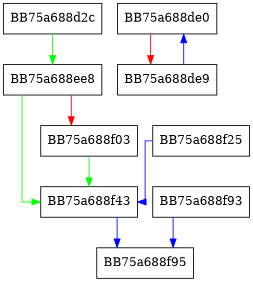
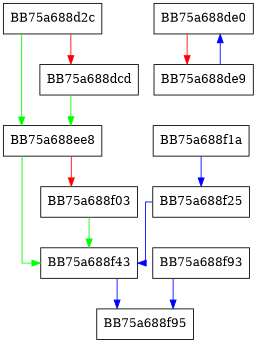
none -> (89, 80)
none -> (201, 141)
